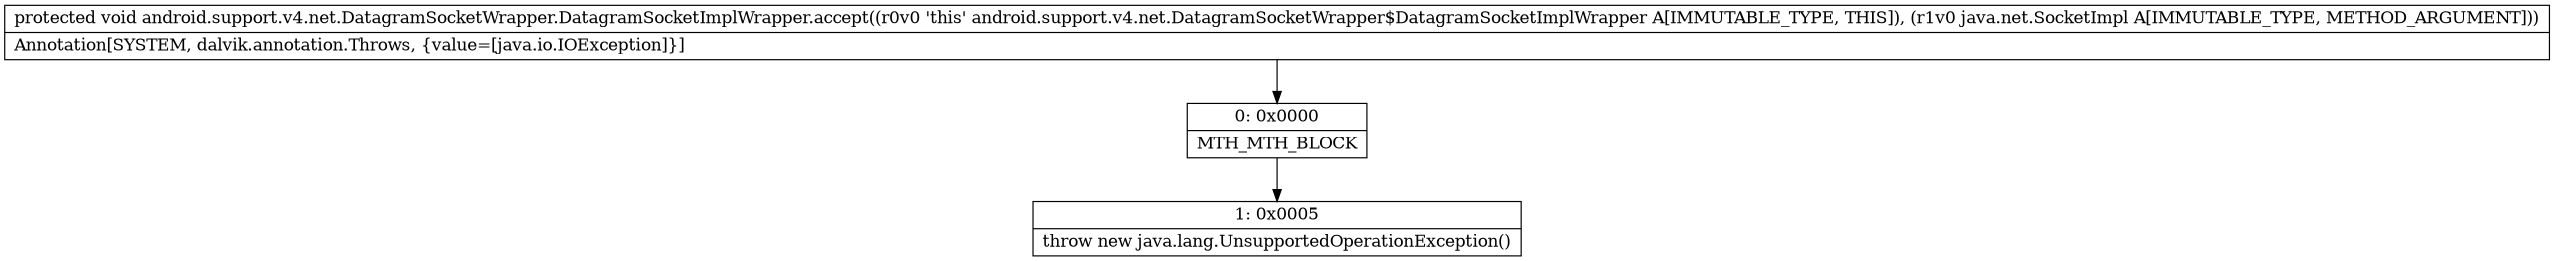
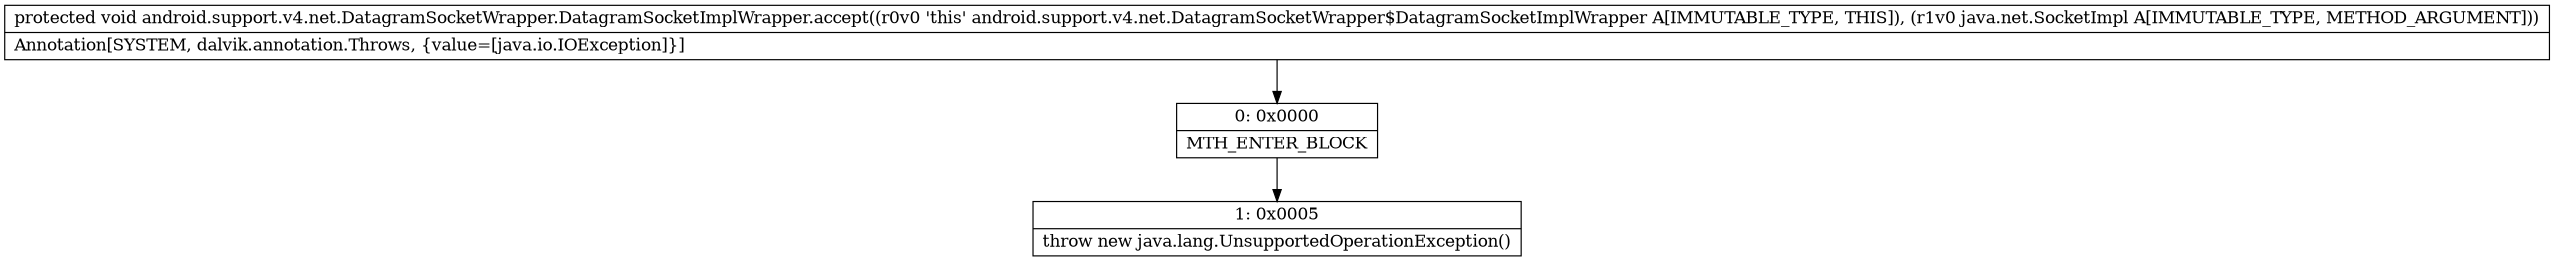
(1277, 144) -> (1277, 144)
